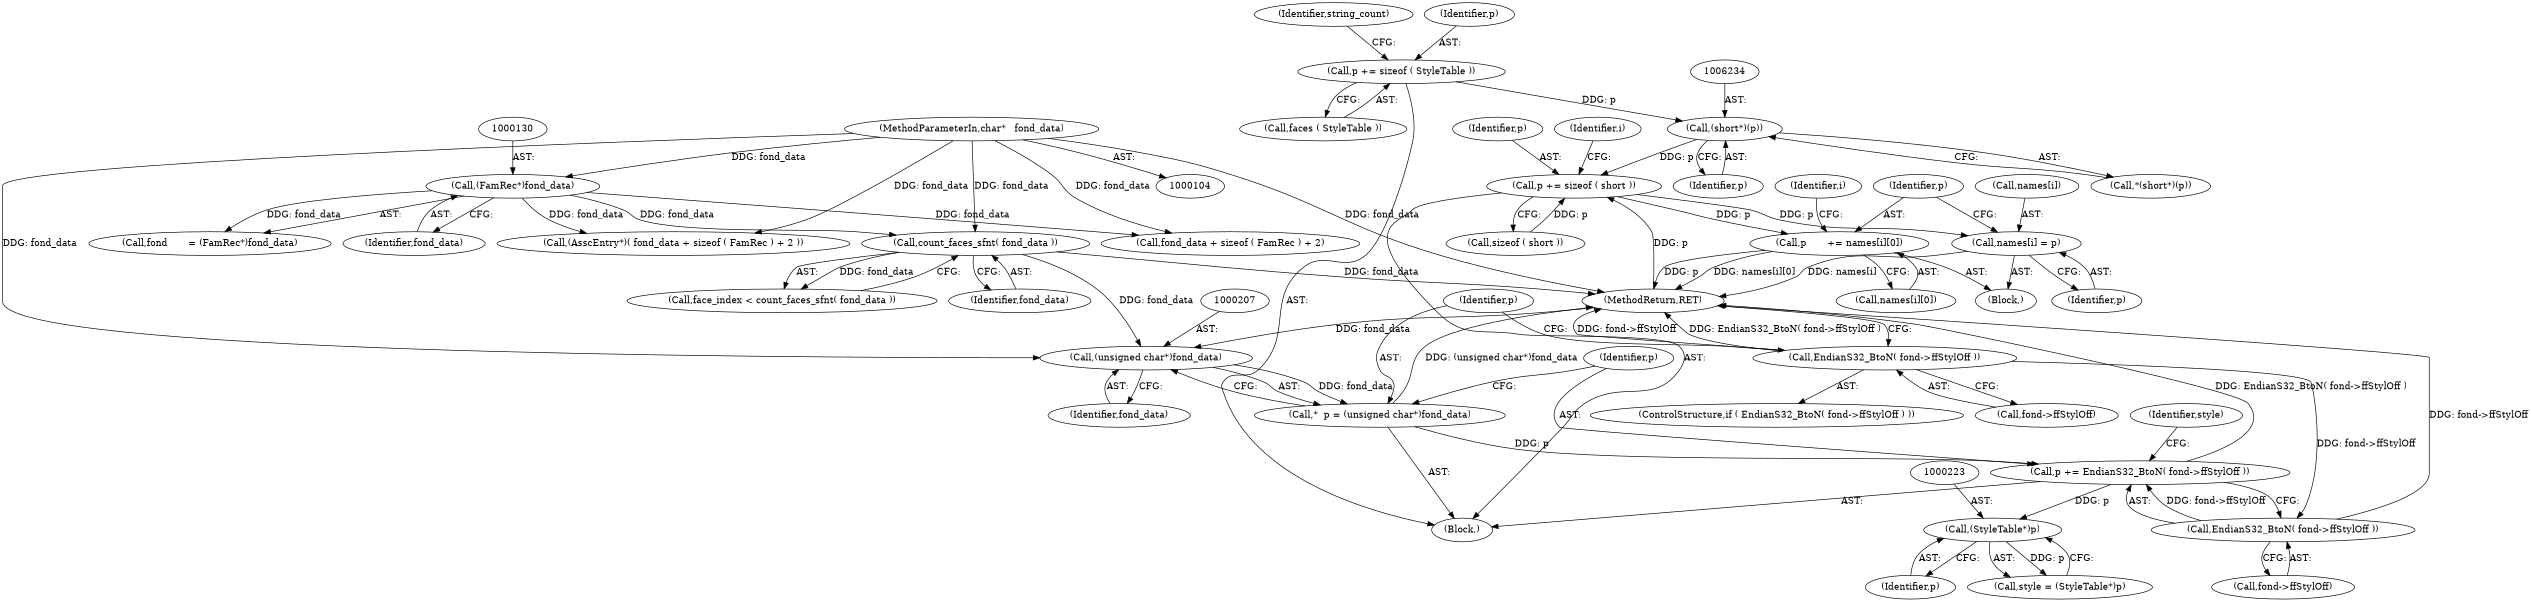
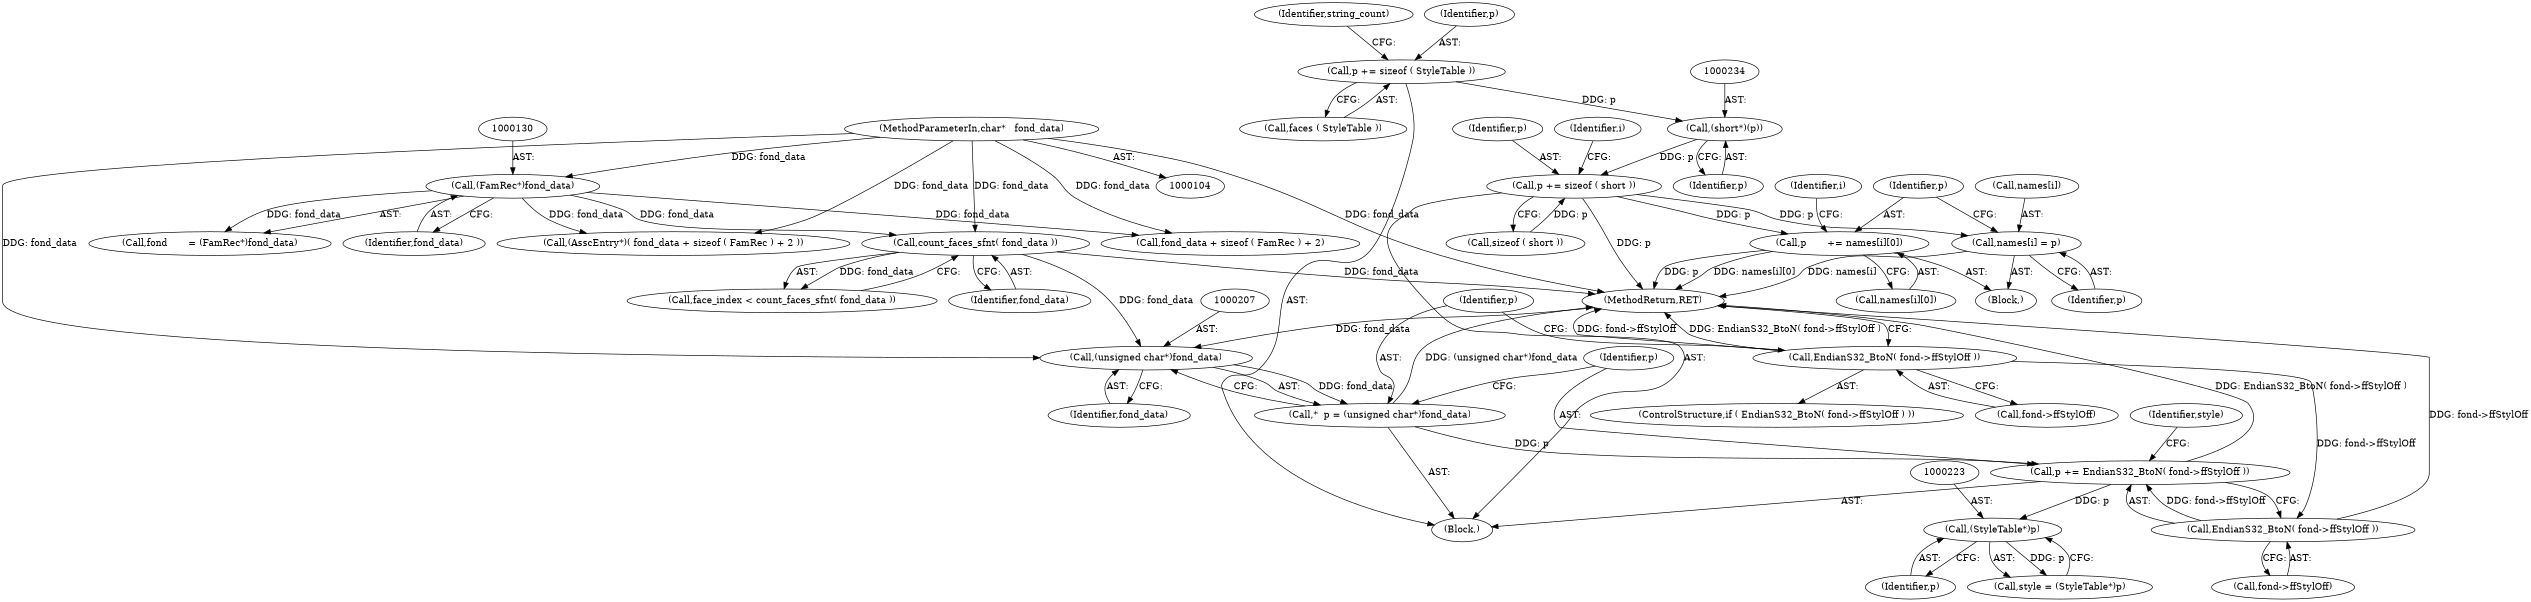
(1725, 72) -> (1725, 72)
(2151, 186) -> none
(1653, 235) -> (1609, 242)
